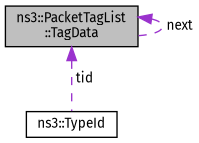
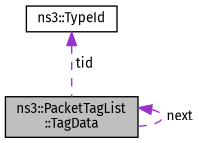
(72, 86) -> (72, 71)
